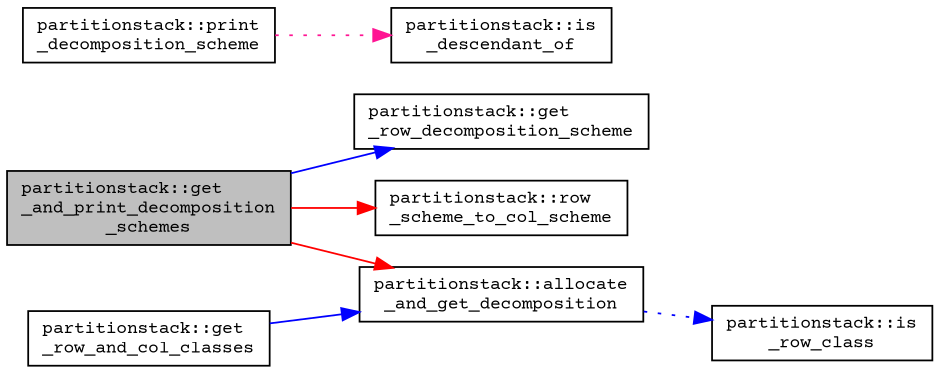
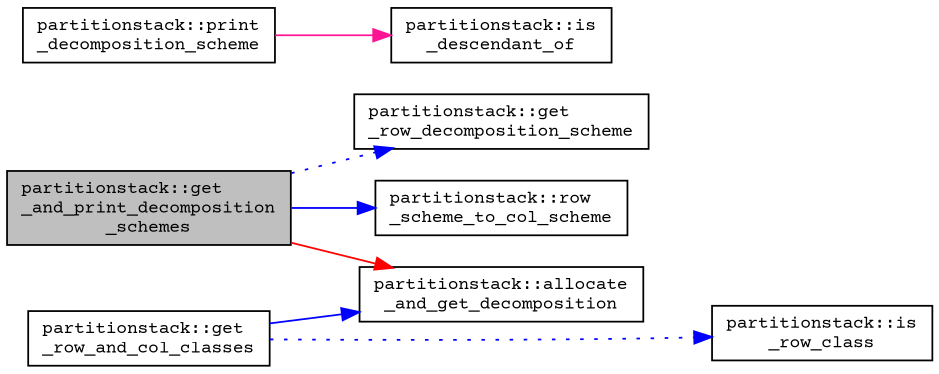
(324, 35) -> (324, 35)
(333, 163) -> (333, 163)
(324, 208) -> (324, 208)
(669, 315) -> (482, 340)
